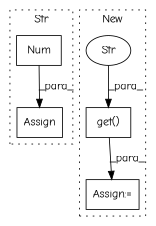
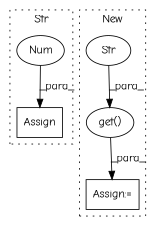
(39, 50) -> (41, 50)
(108, 123) -> (110, 123)
